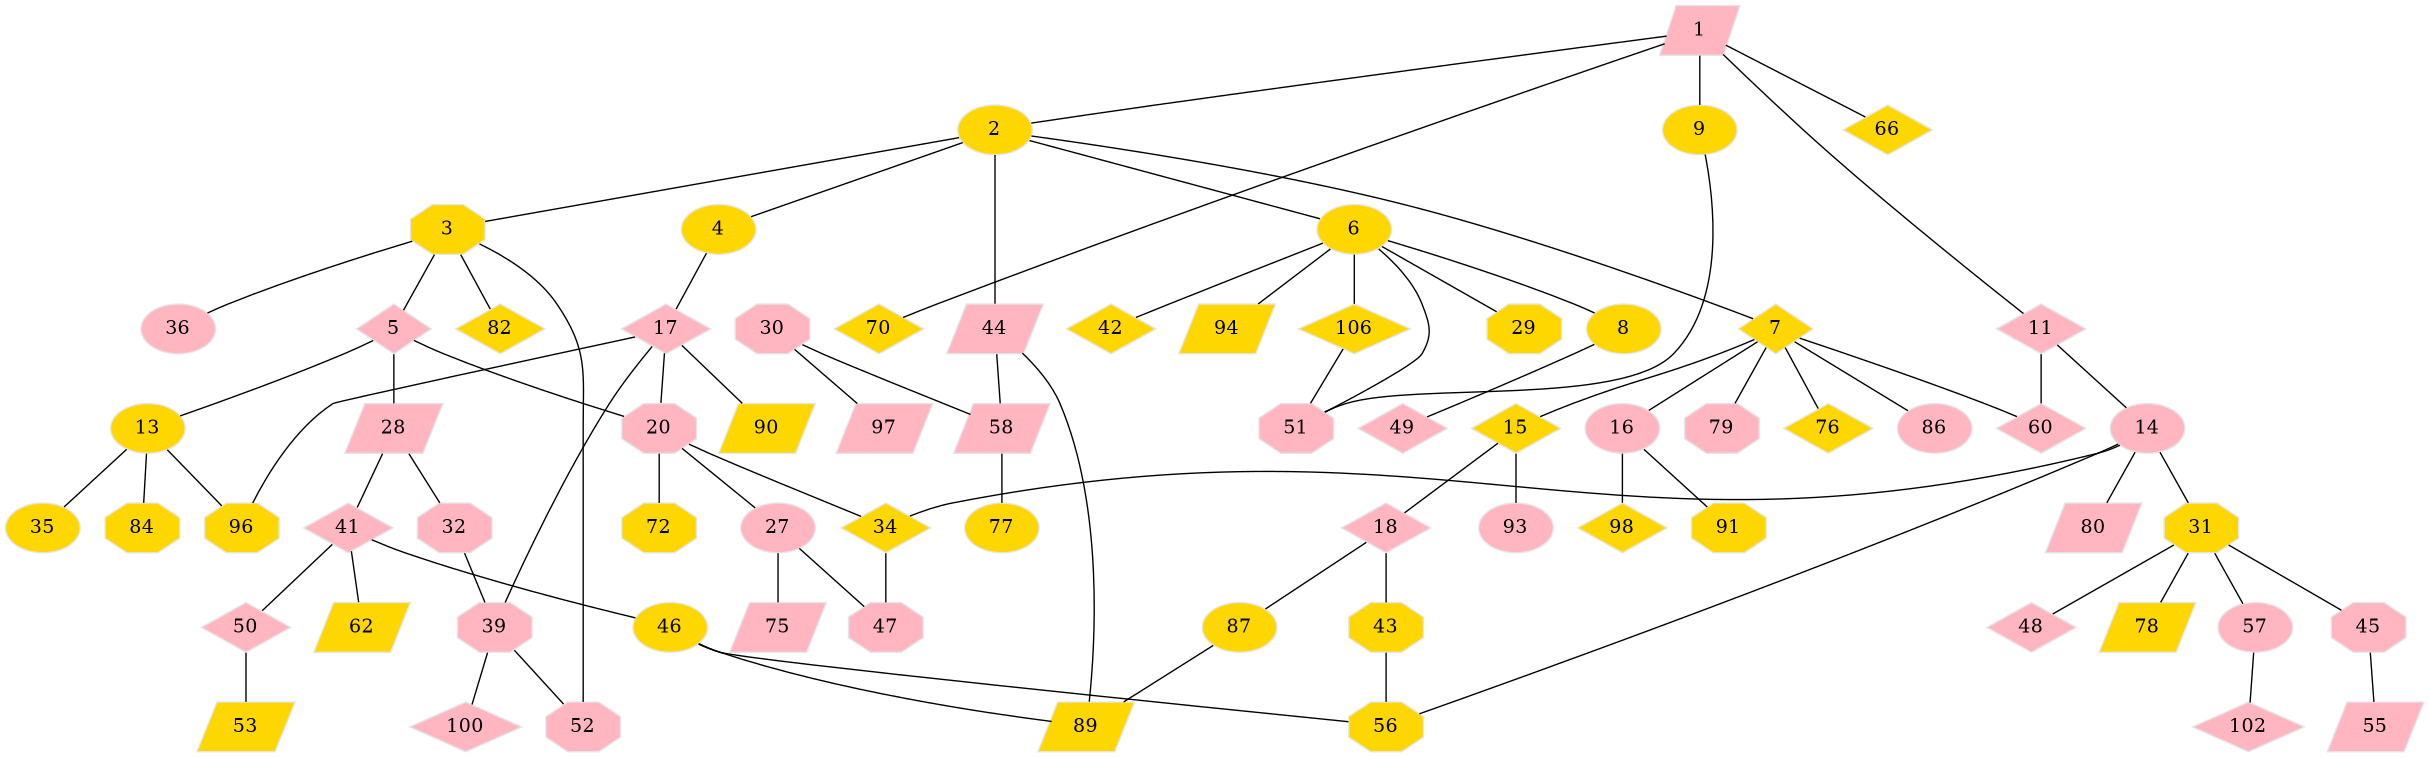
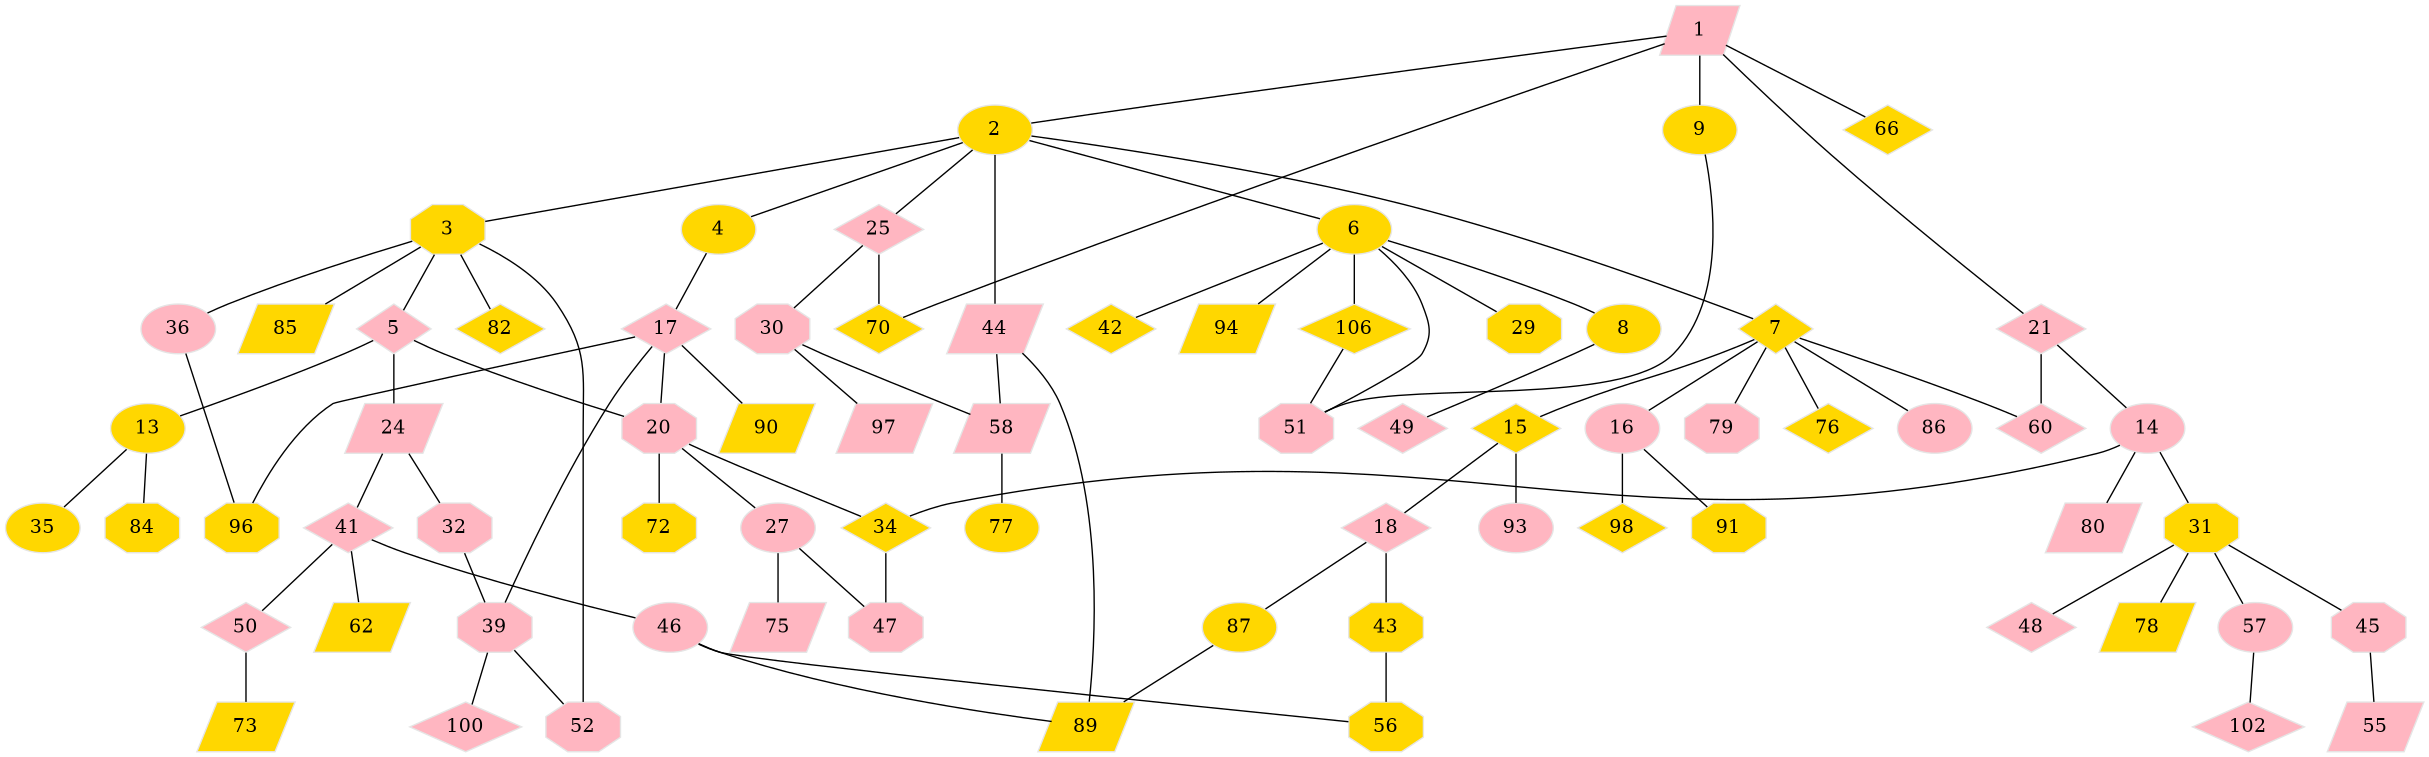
none -> (879, 229)
none -> (286, 329)
(2041, 329) -> (2041, 329)
(394, 428) -> (394, 428)
(195, 478) -> (210, 428)
(1771, 584) -> none
(670, 627) -> (670, 627)
(246, 727) -> (246, 727)
